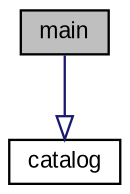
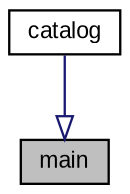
(65, 85) -> (65, 85)
